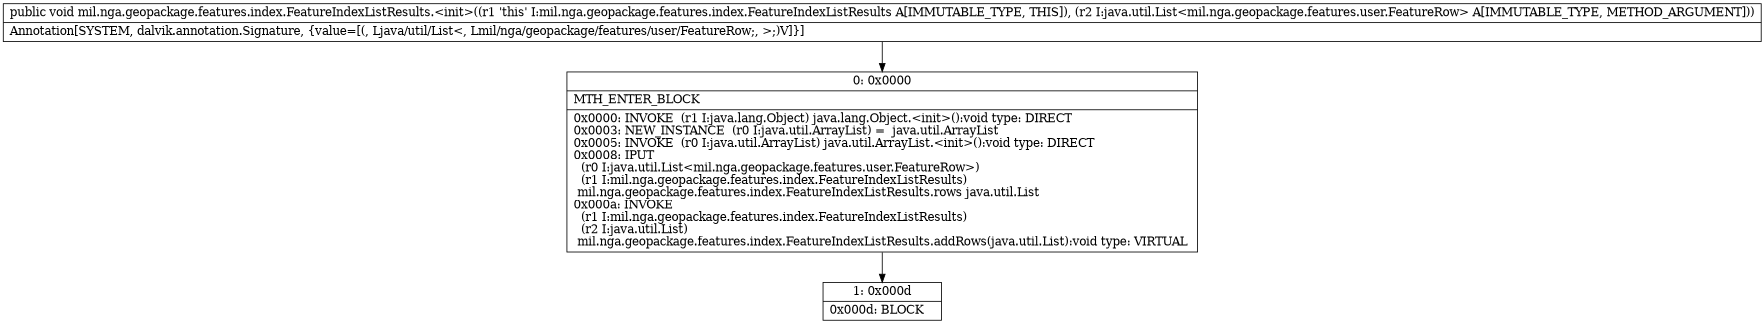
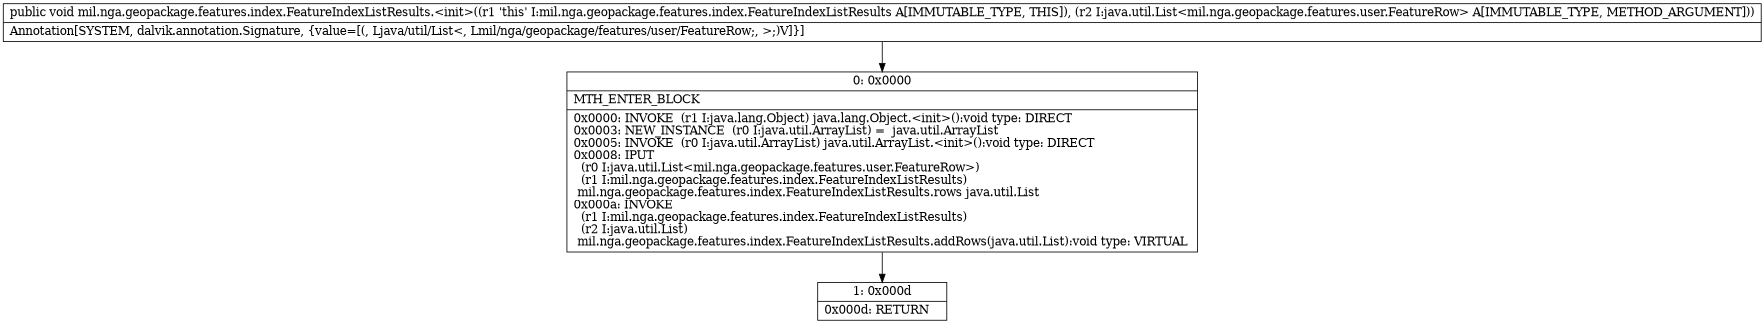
(882, 310) -> (882, 310)
